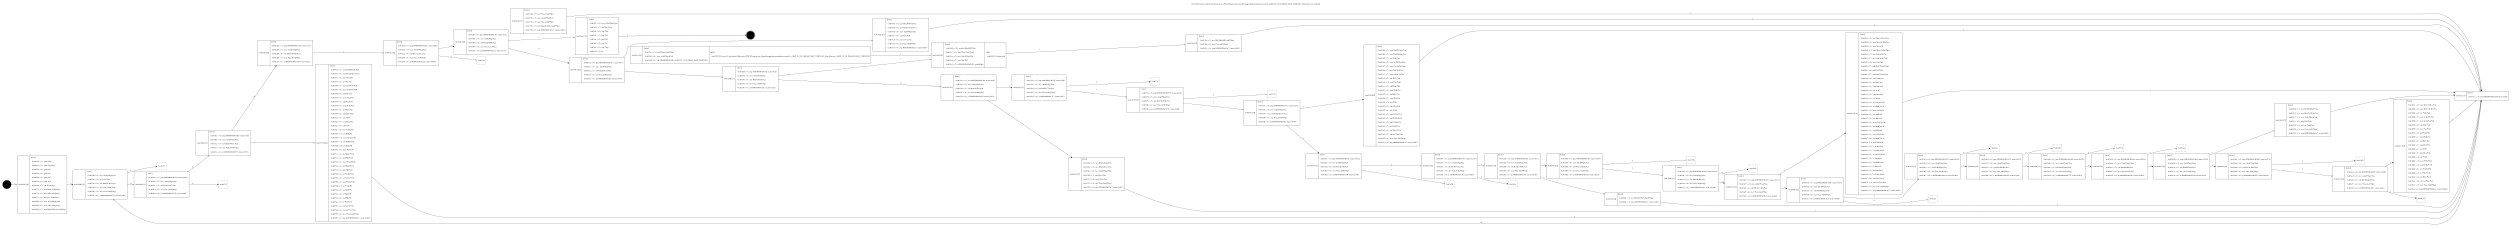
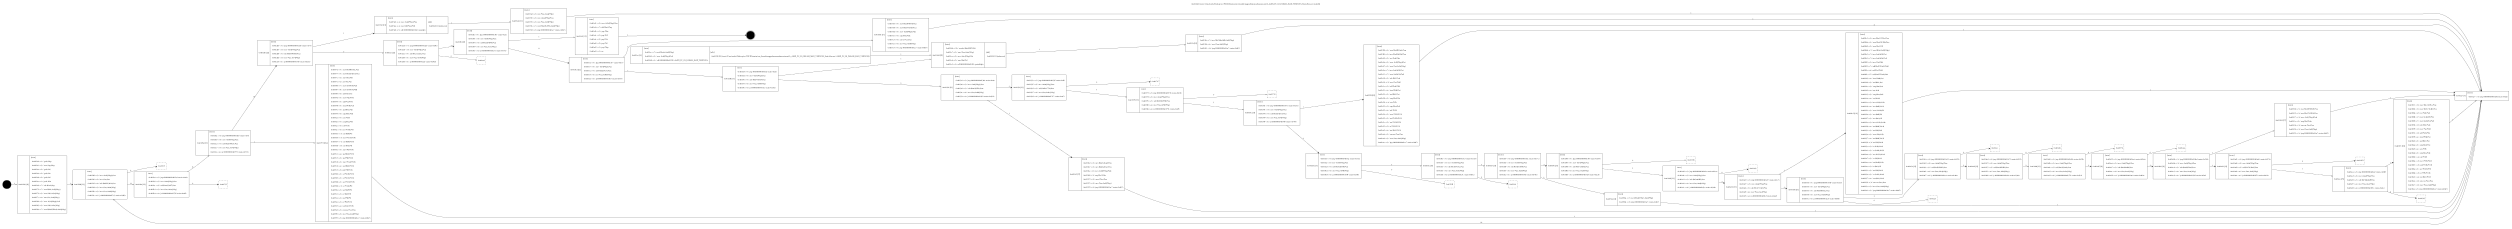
none -> (411, 25)
